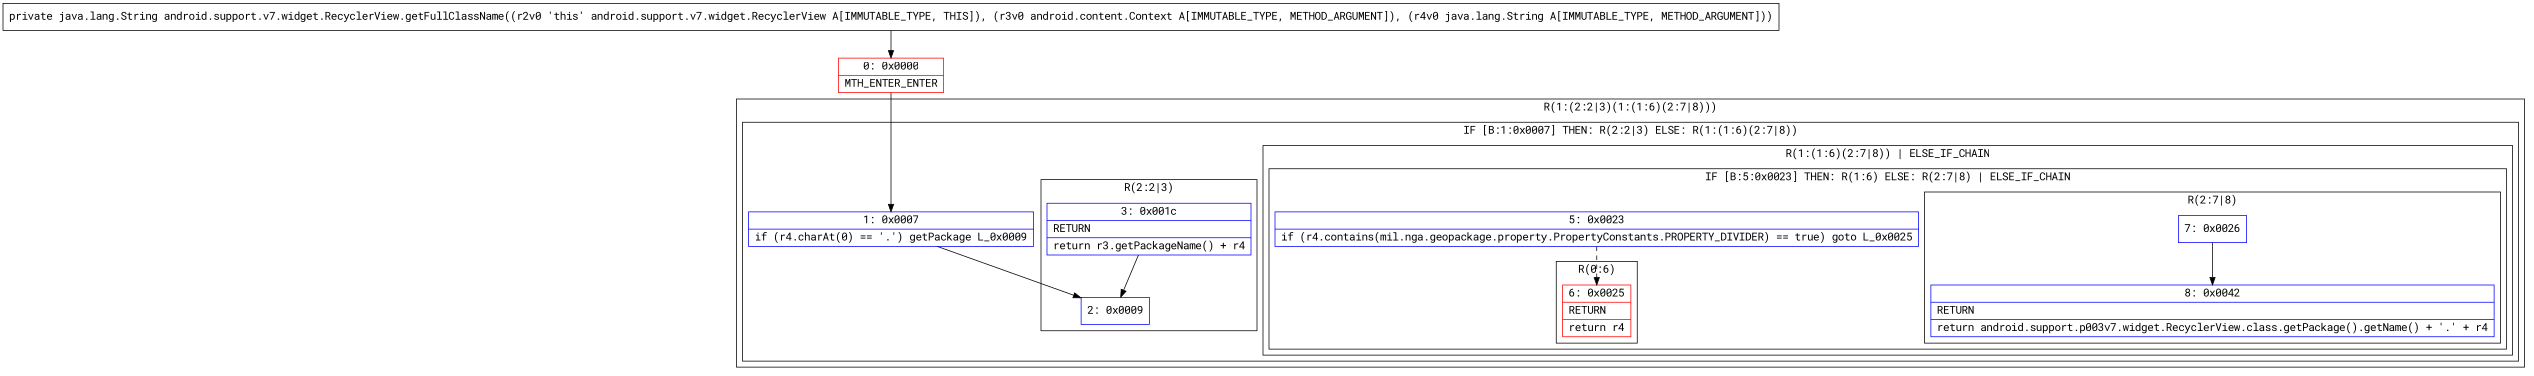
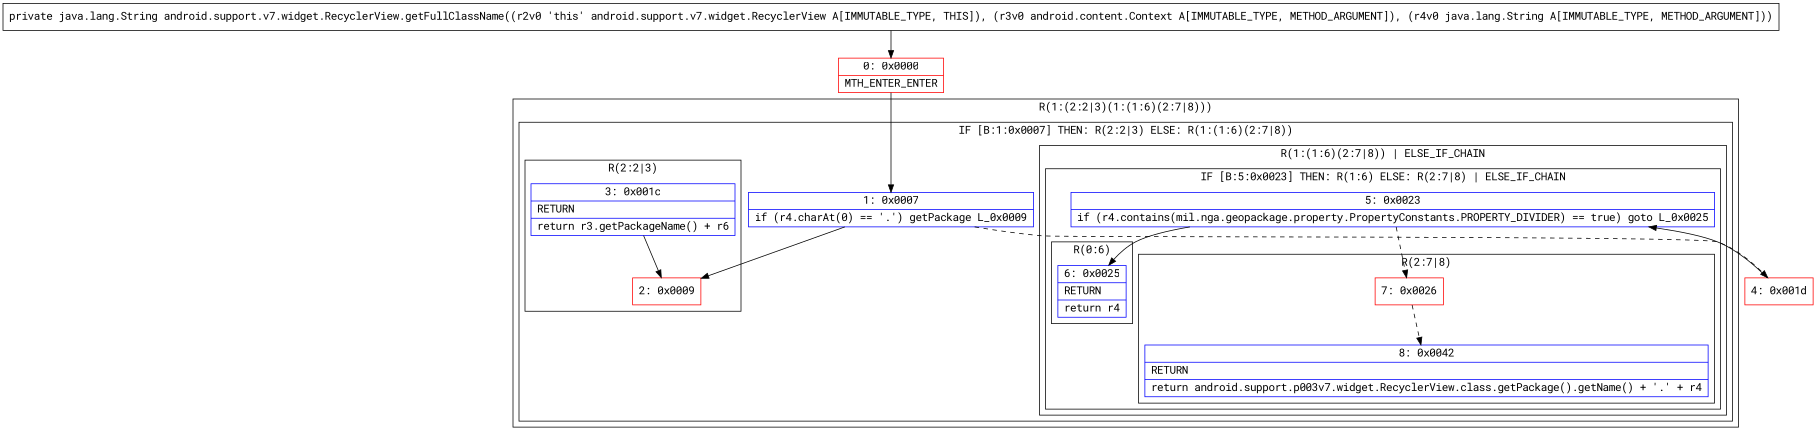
(2212, 229) -> (1409, 291)
(1149, 246) -> (633, 226)
none -> (1401, 249)
(2212, 260) -> (1416, 321)
(1597, 267) -> (1165, 232)
none -> (1779, 291)
(1115, 311) -> (667, 291)
(1597, 311) -> (1092, 291)
